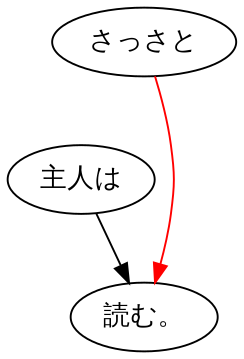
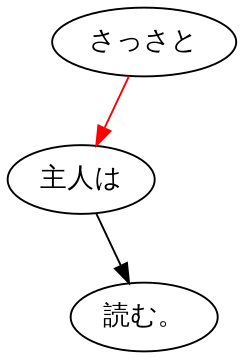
(174, 170) -> (117, 102)
